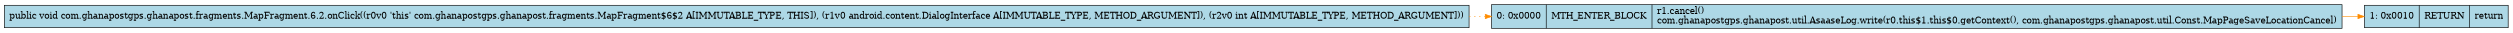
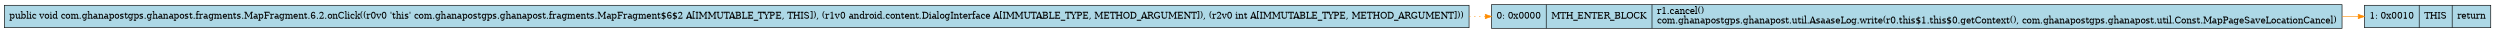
(2444, 16) -> (2436, 16)
